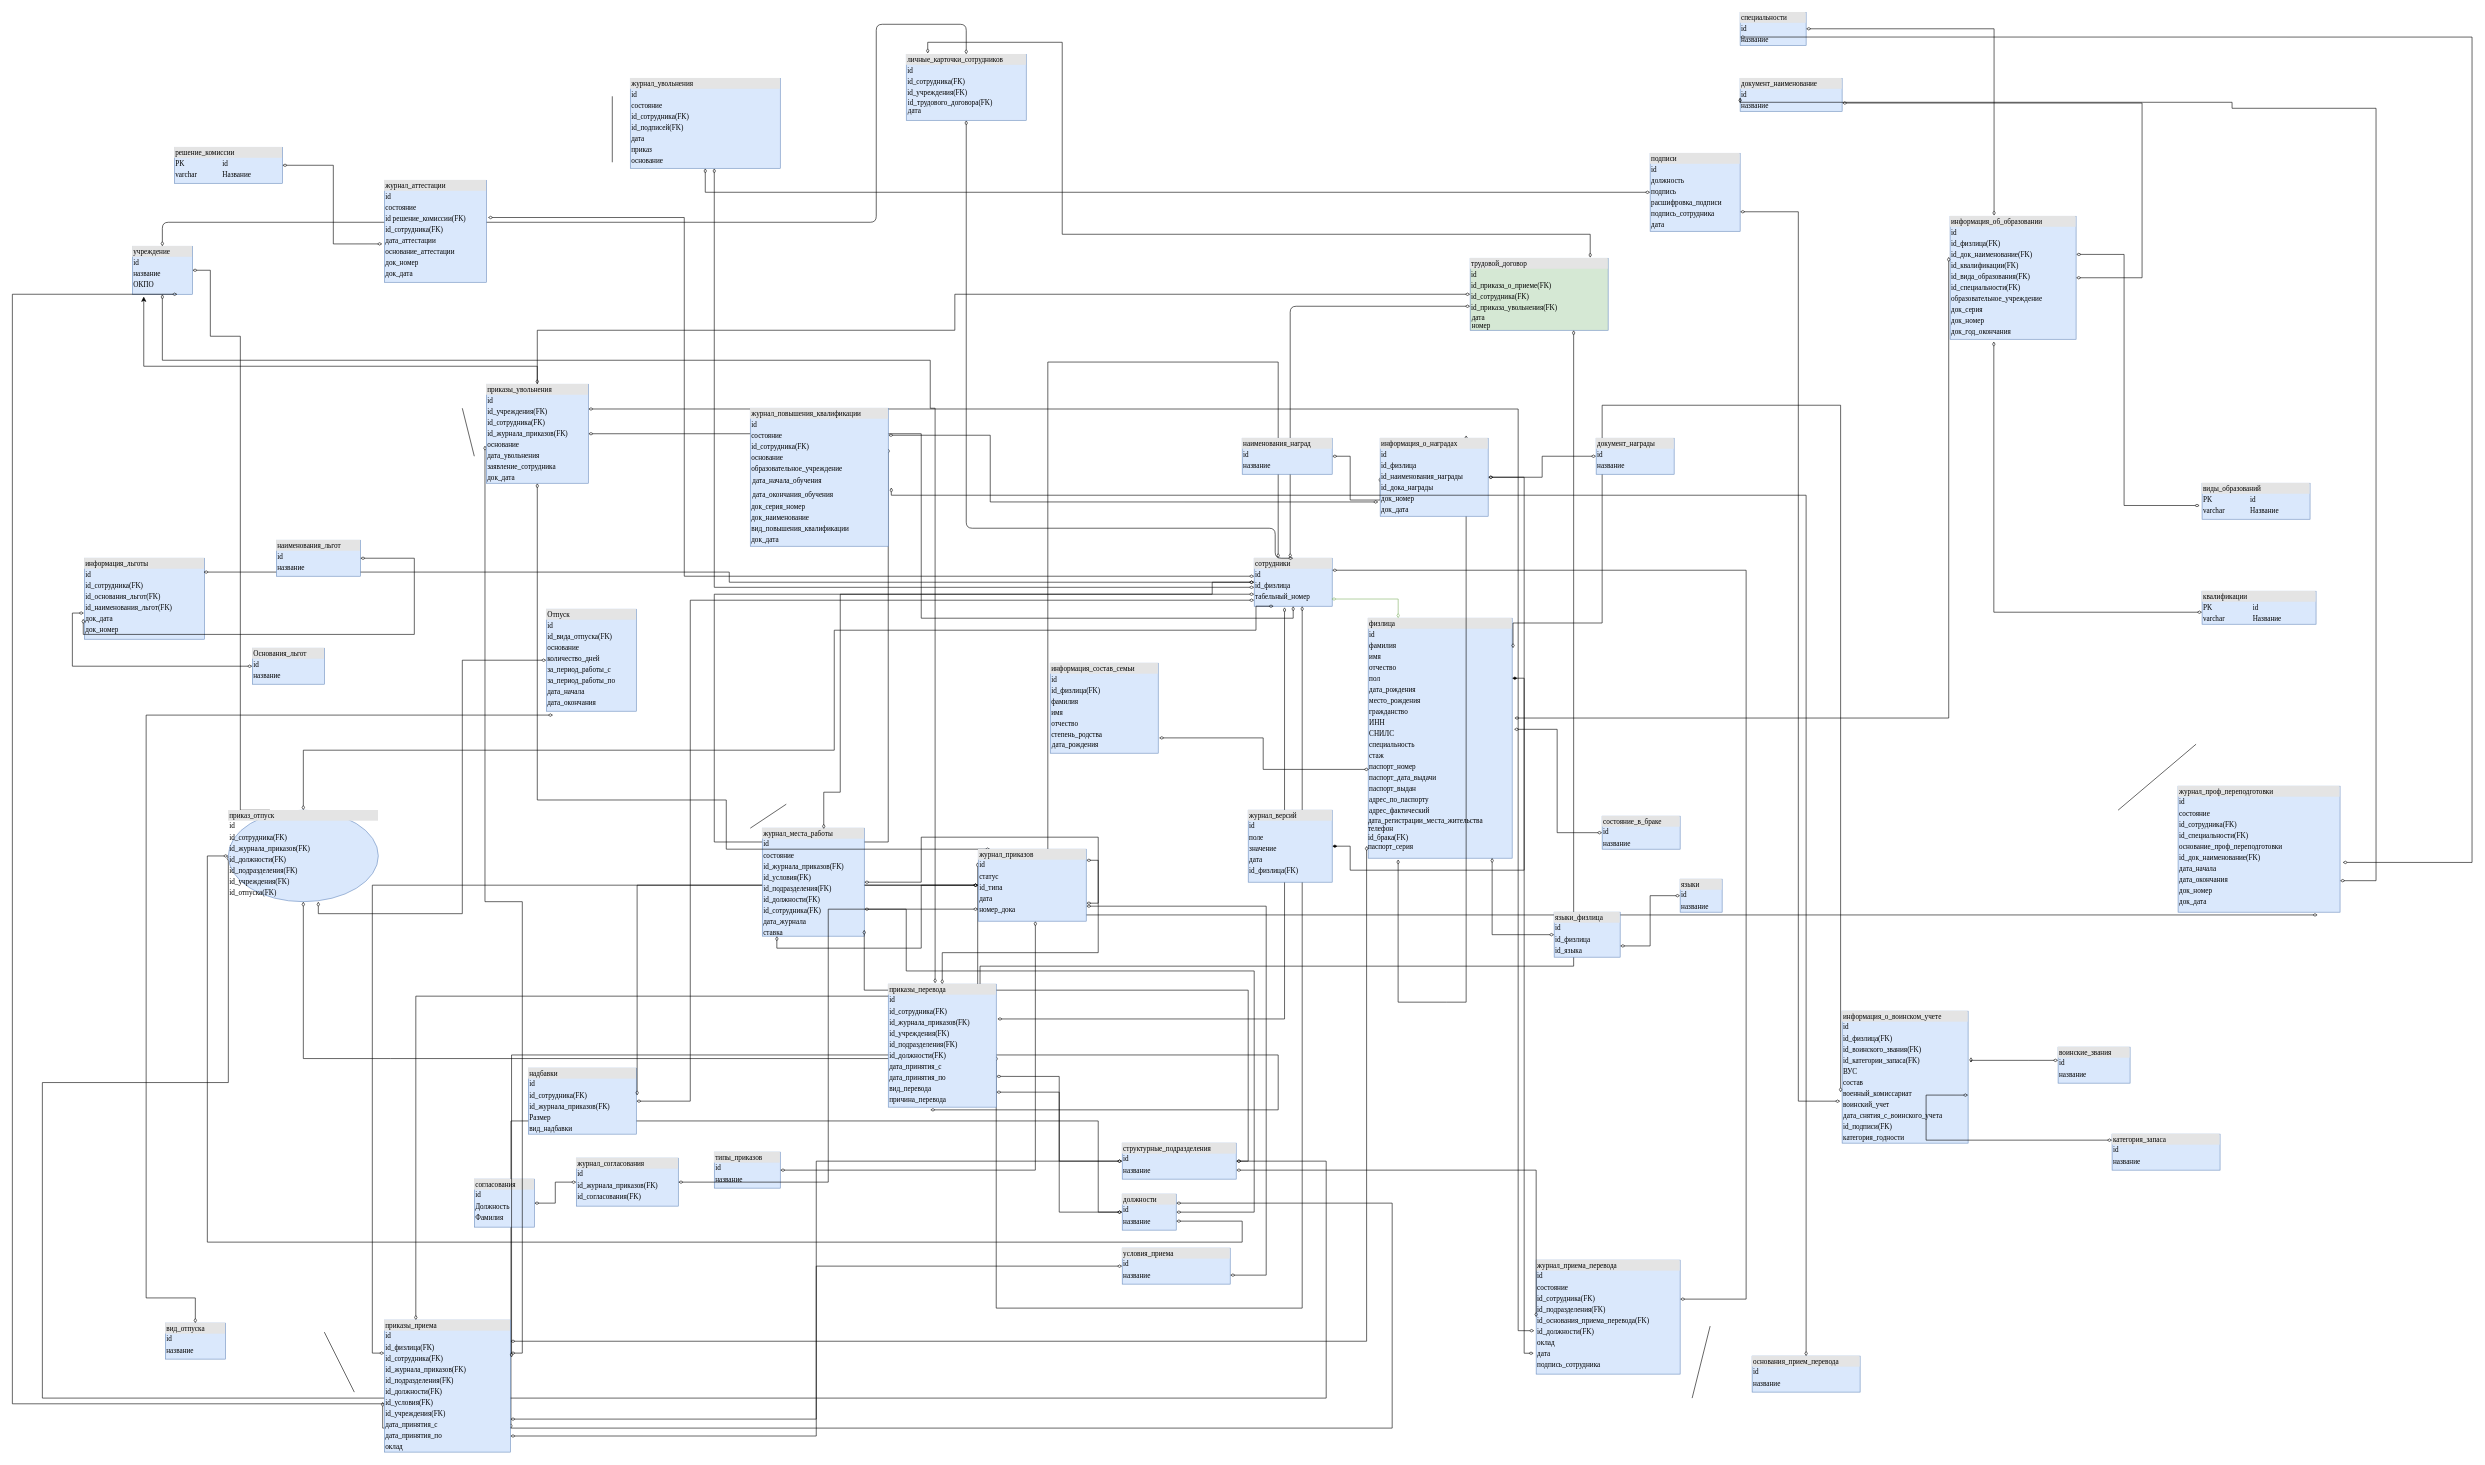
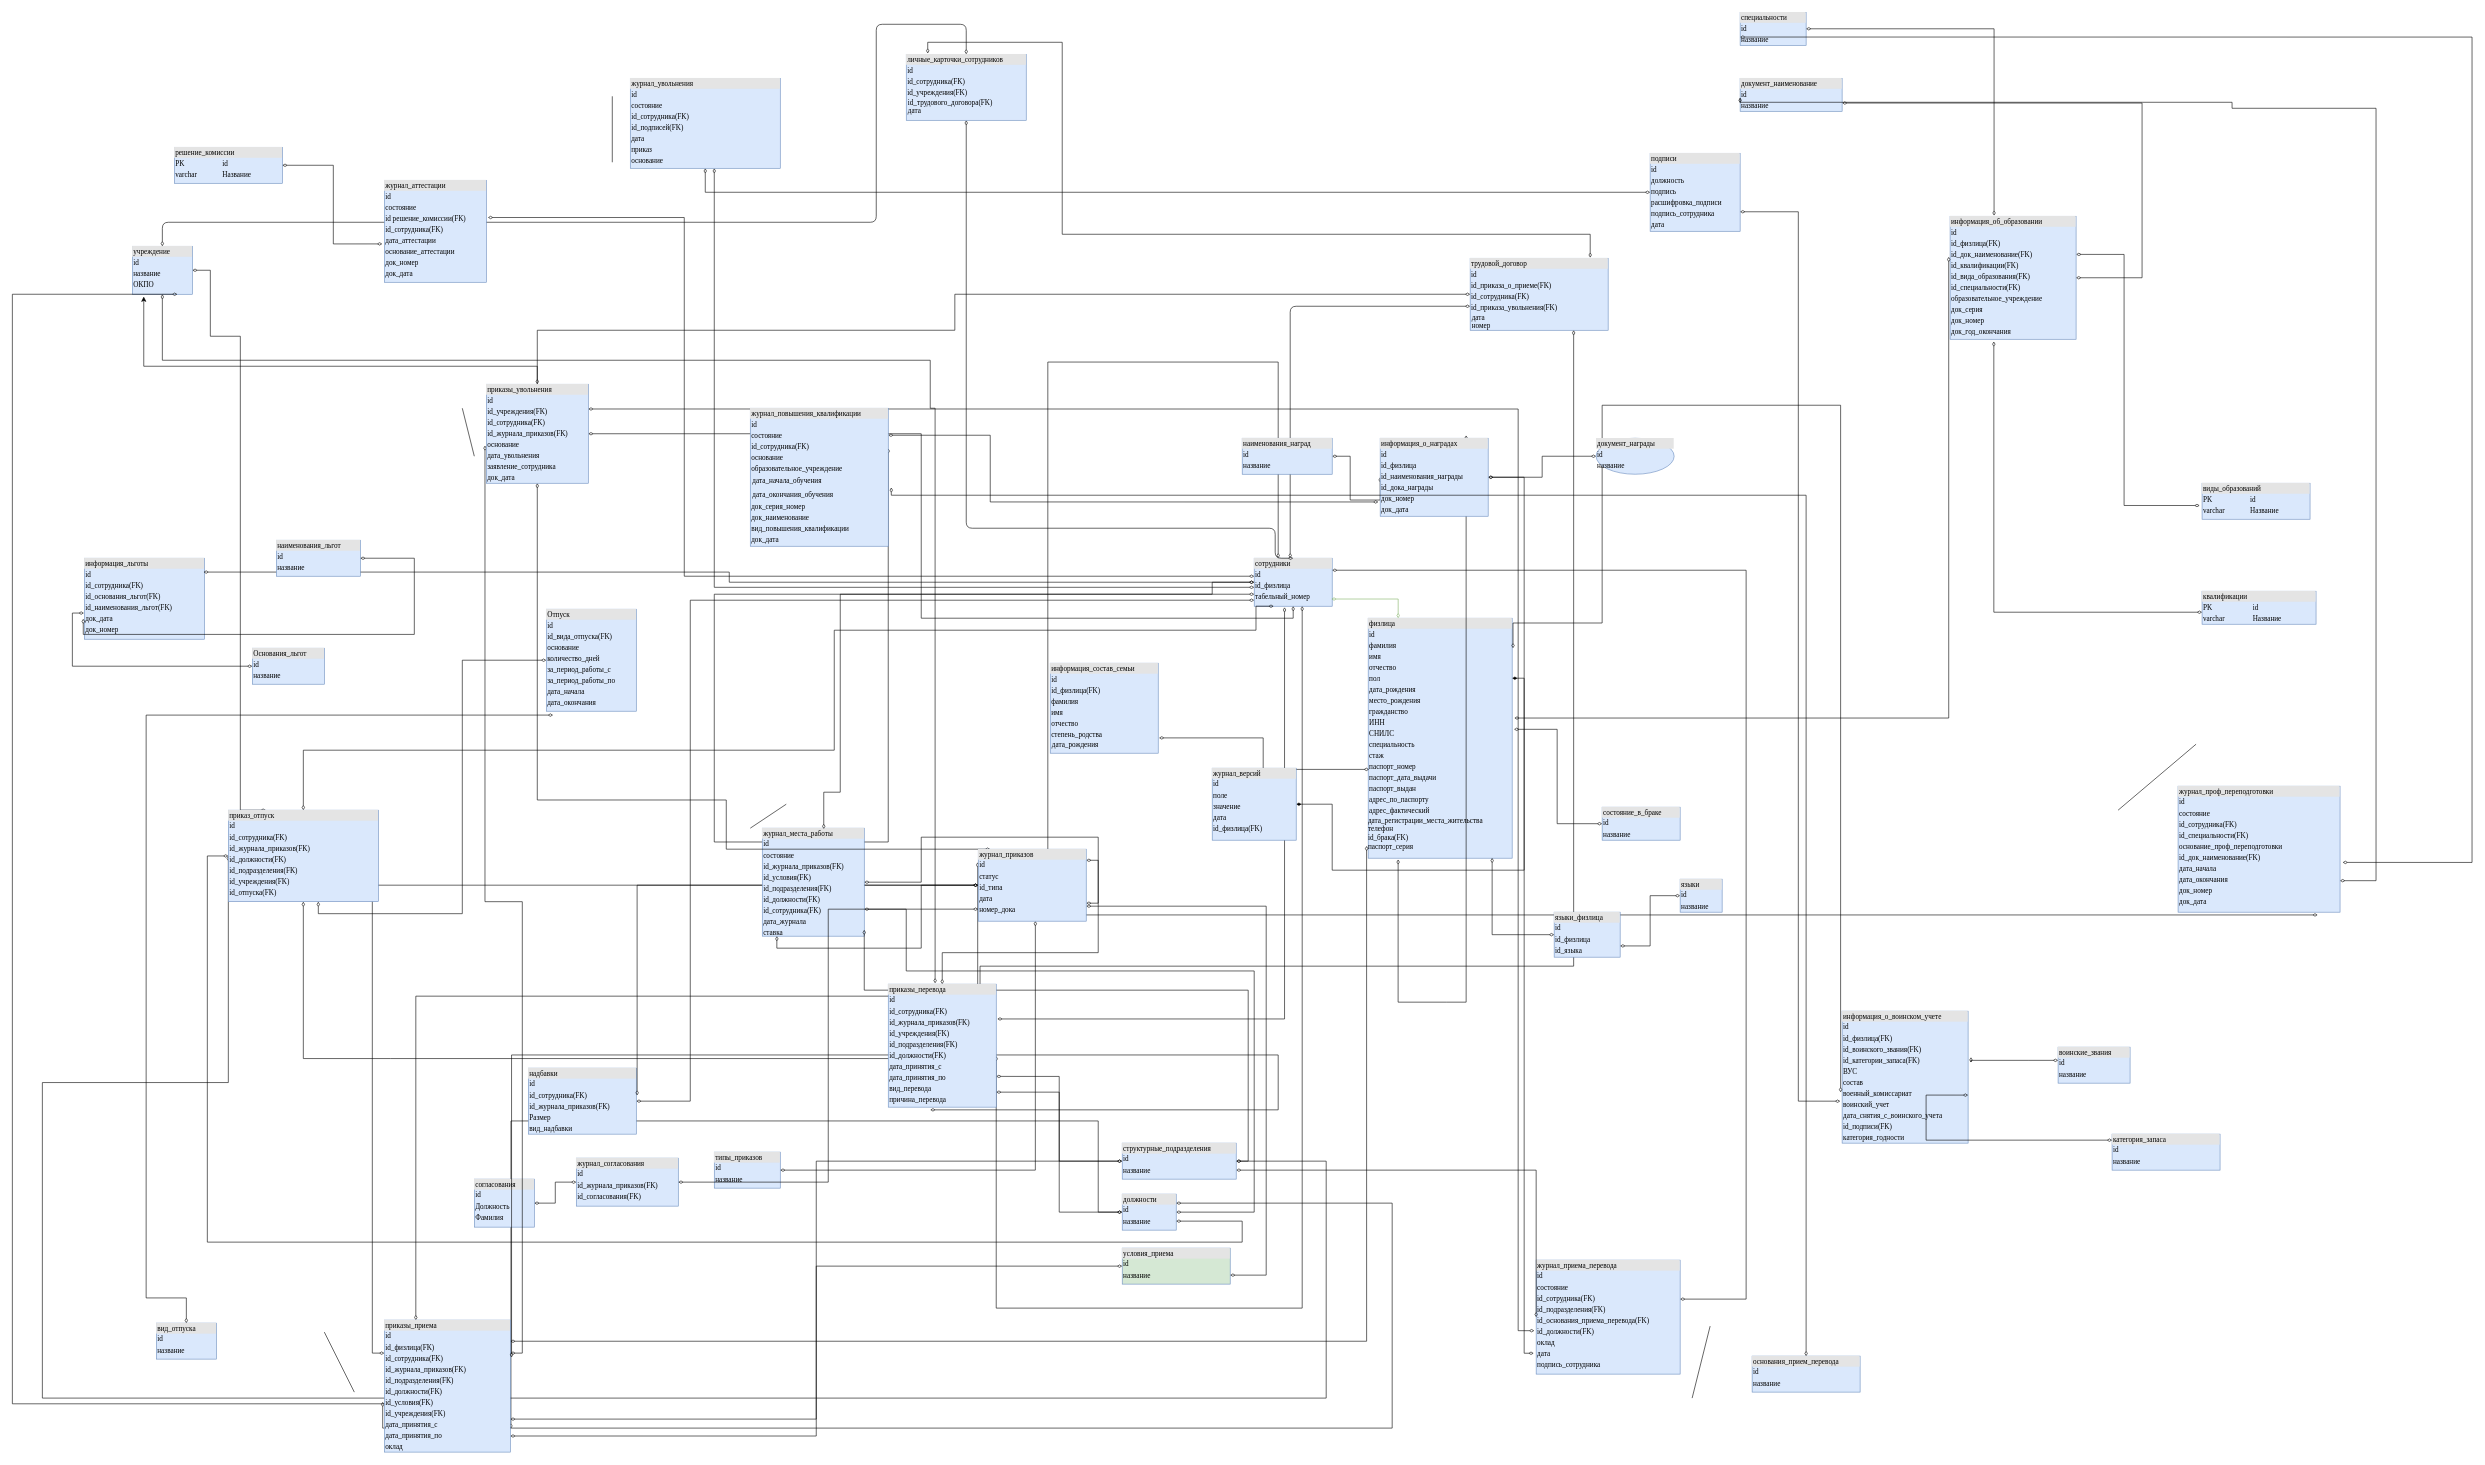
(1539, 294) -> (1539, 294)
(1635, 456) -> (1635, 456)
(1641, 833) -> (1641, 824)
(1290, 846) -> (1254, 804)
(303, 856) -> (303, 856)
(1176, 1266) -> (1176, 1266)
(195, 1341) -> (186, 1341)
